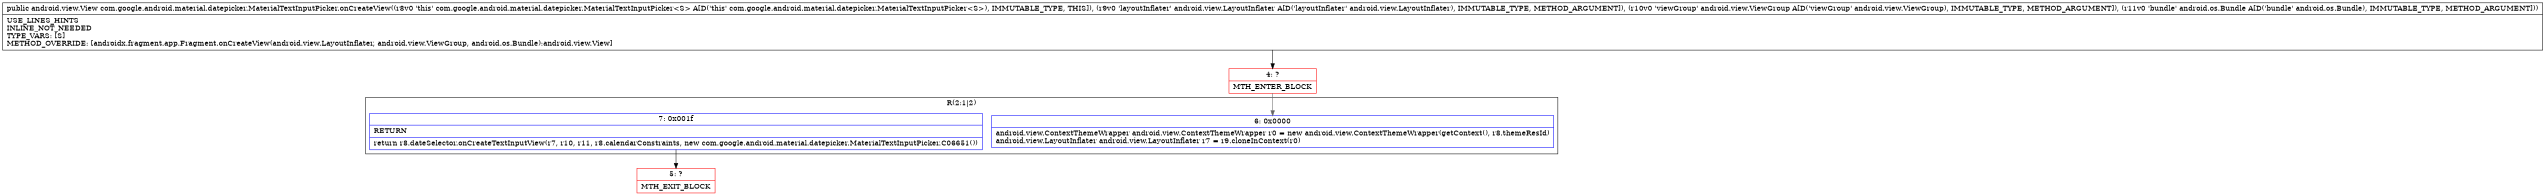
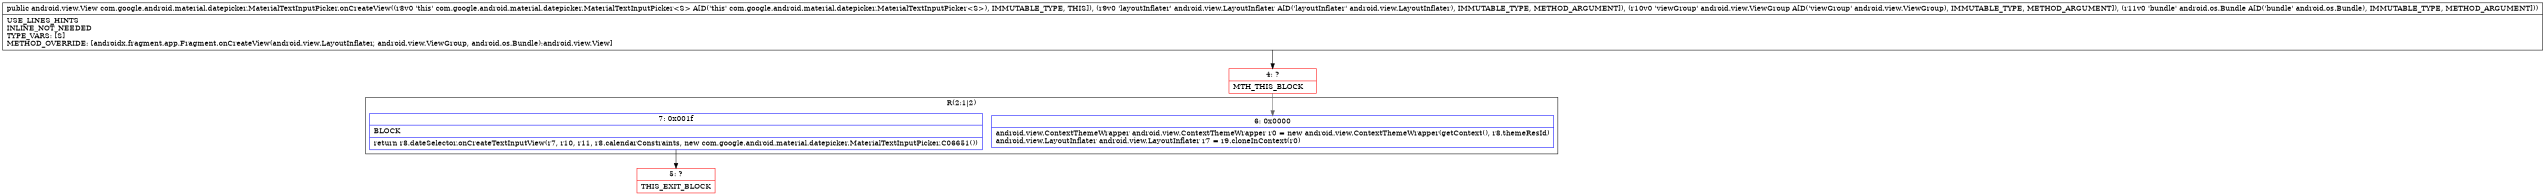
(1273, 87) -> (1268, 87)
(391, 131) -> (387, 131)
(676, 187) -> (676, 187)
